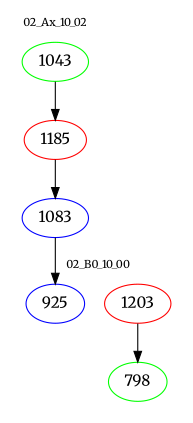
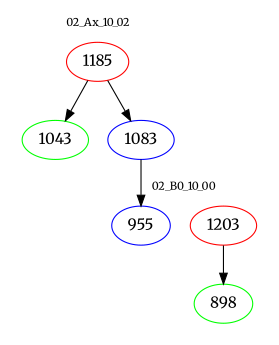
(55, 96) -> (79, 96)
(55, 304) -> (141, 226)
(138, 382) -> (223, 304)
